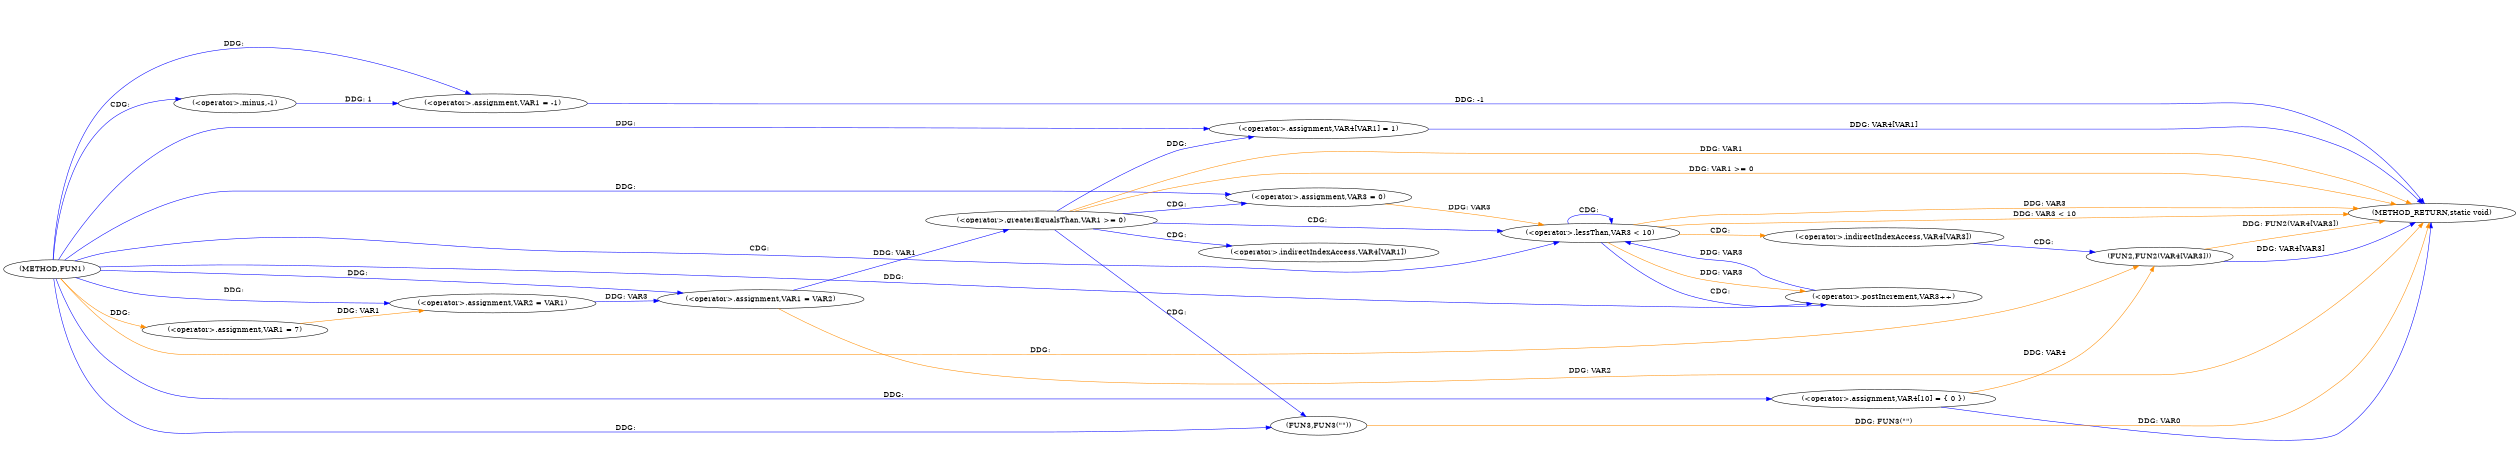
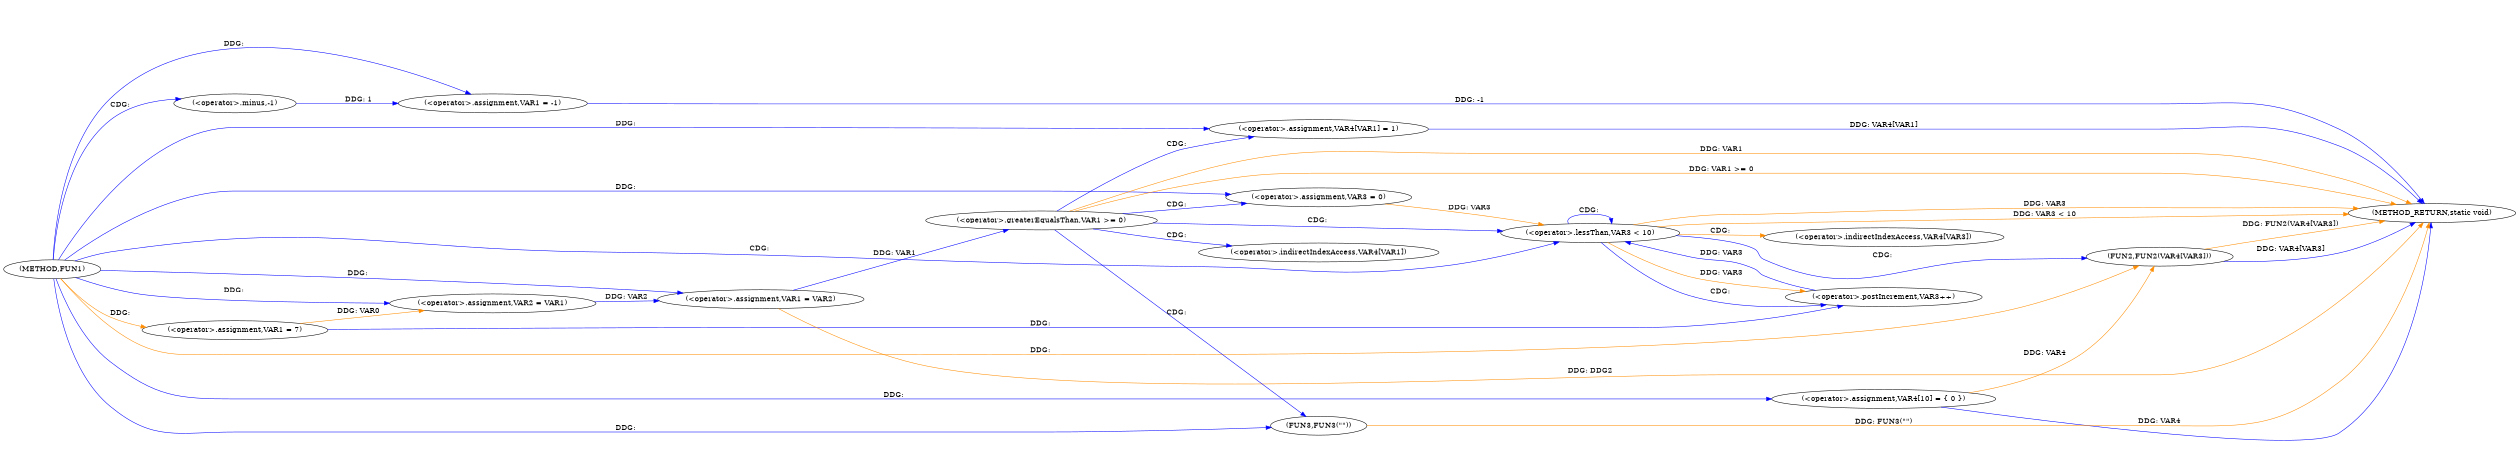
(1178, 144) -> (1178, 144)
(2032, 248) -> (1875, 276)
(953, 285) -> (1083, 328)
(627, 297) -> (627, 297)
(359, 311) -> (359, 311)
(1590, 371) -> (1590, 371)
(2160, 421) -> (2160, 421)
